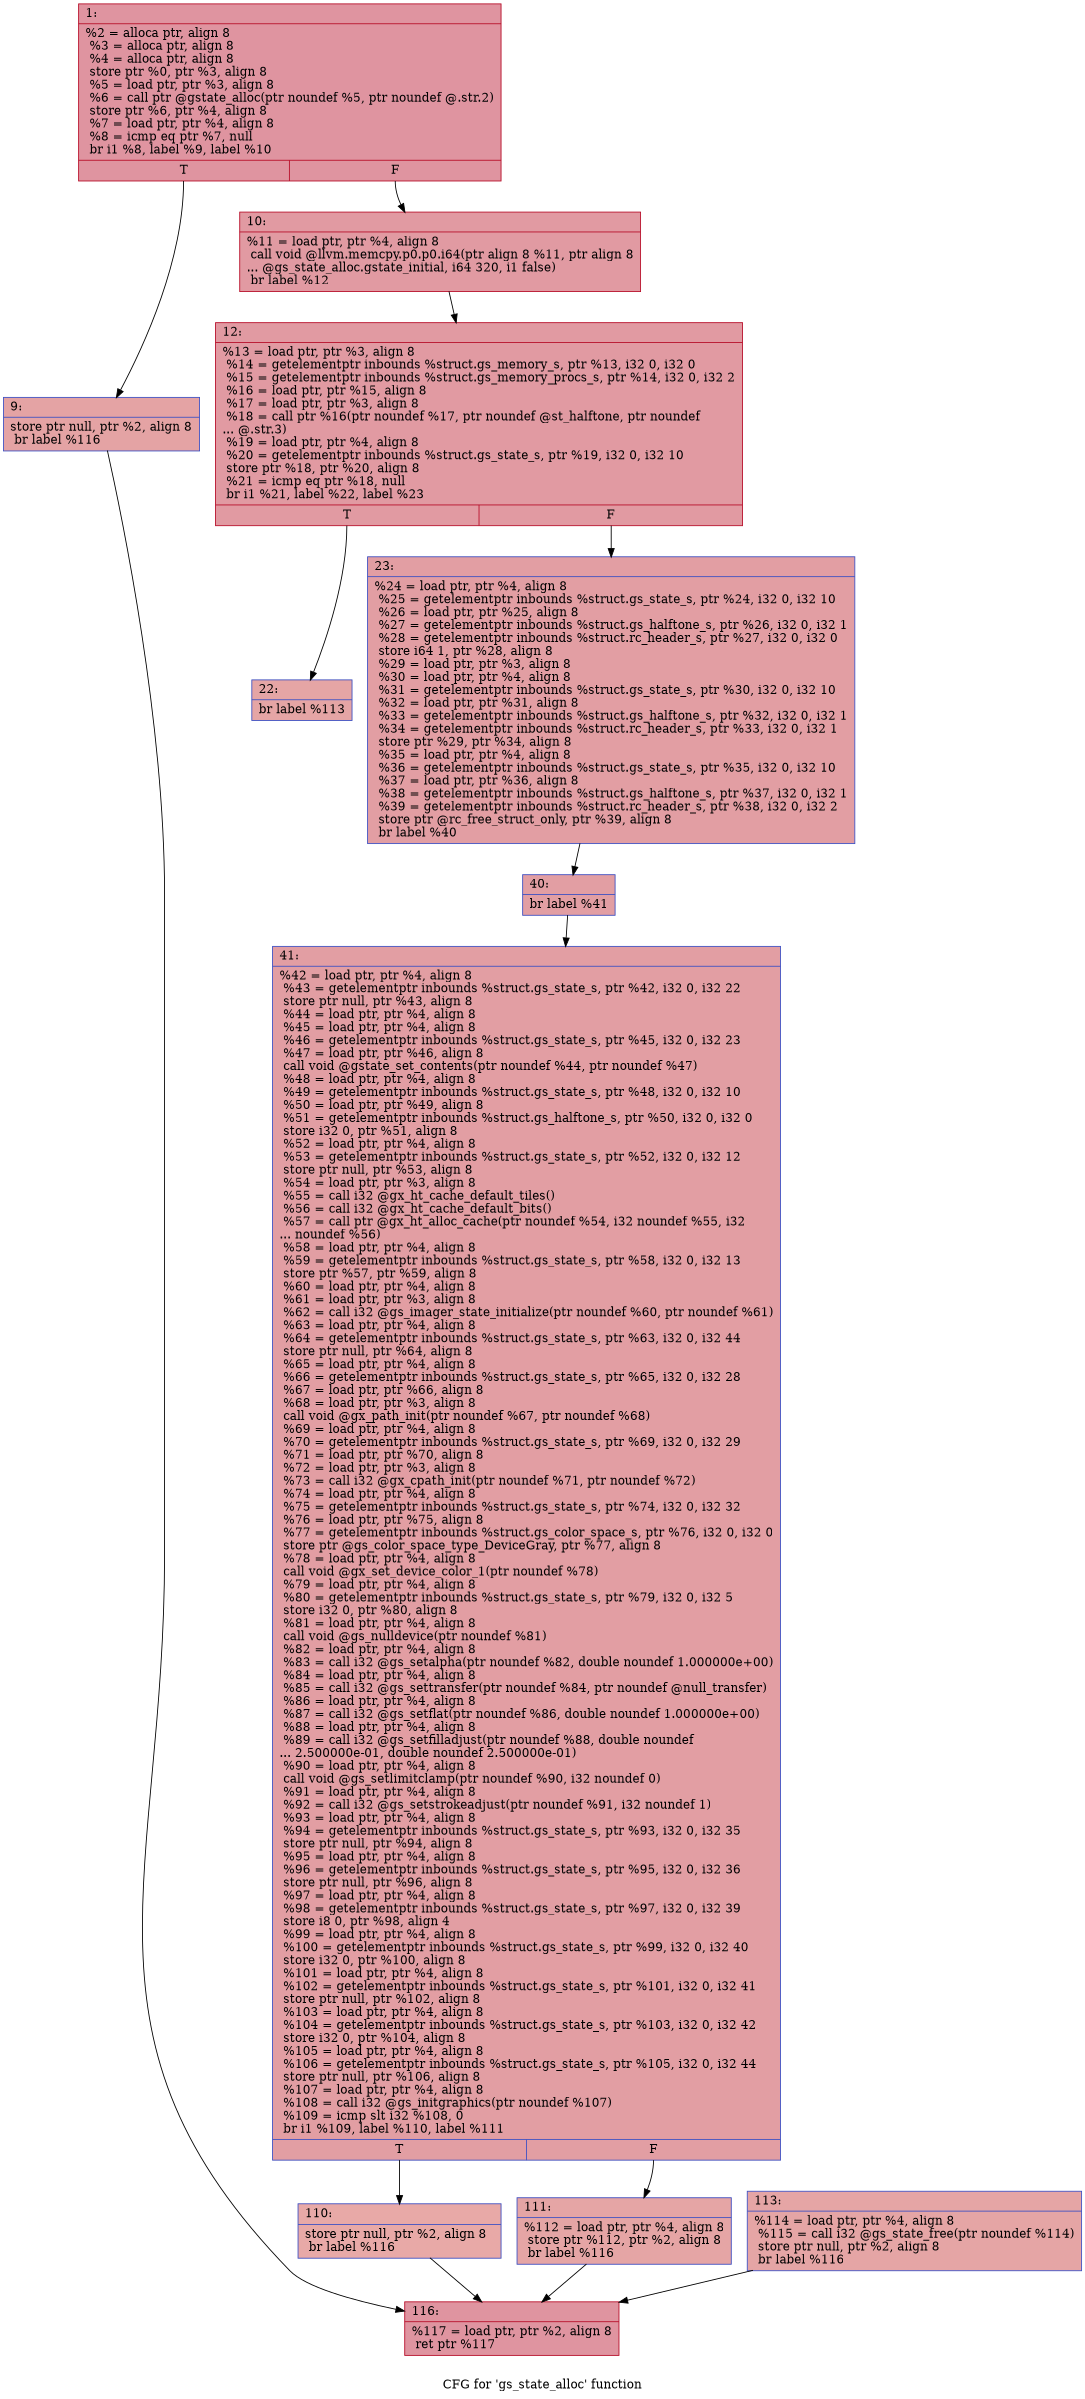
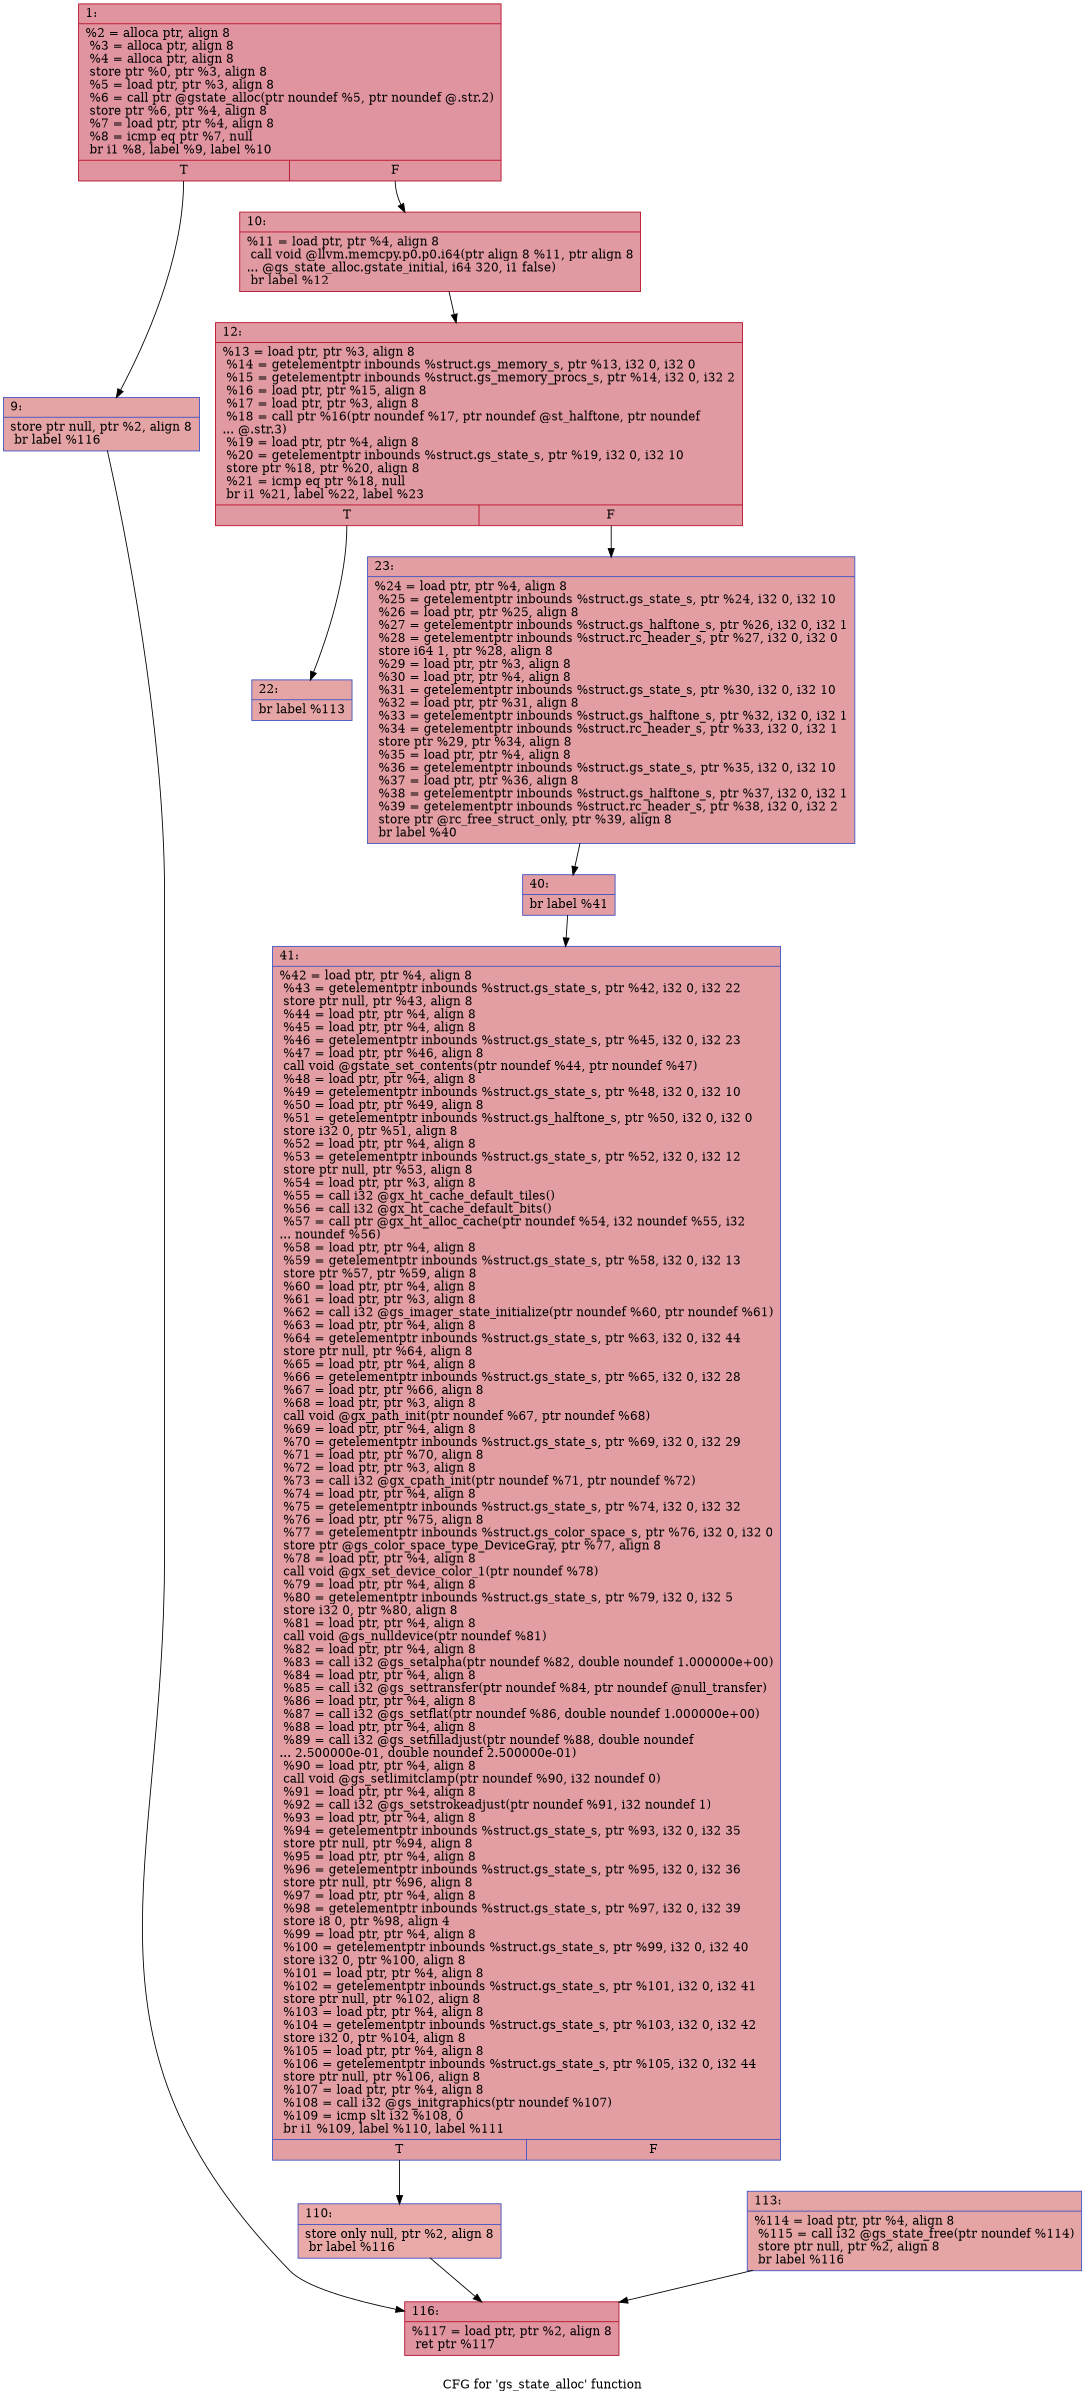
(624, 2231) -> none
(396, 2234) -> (400, 2234)
